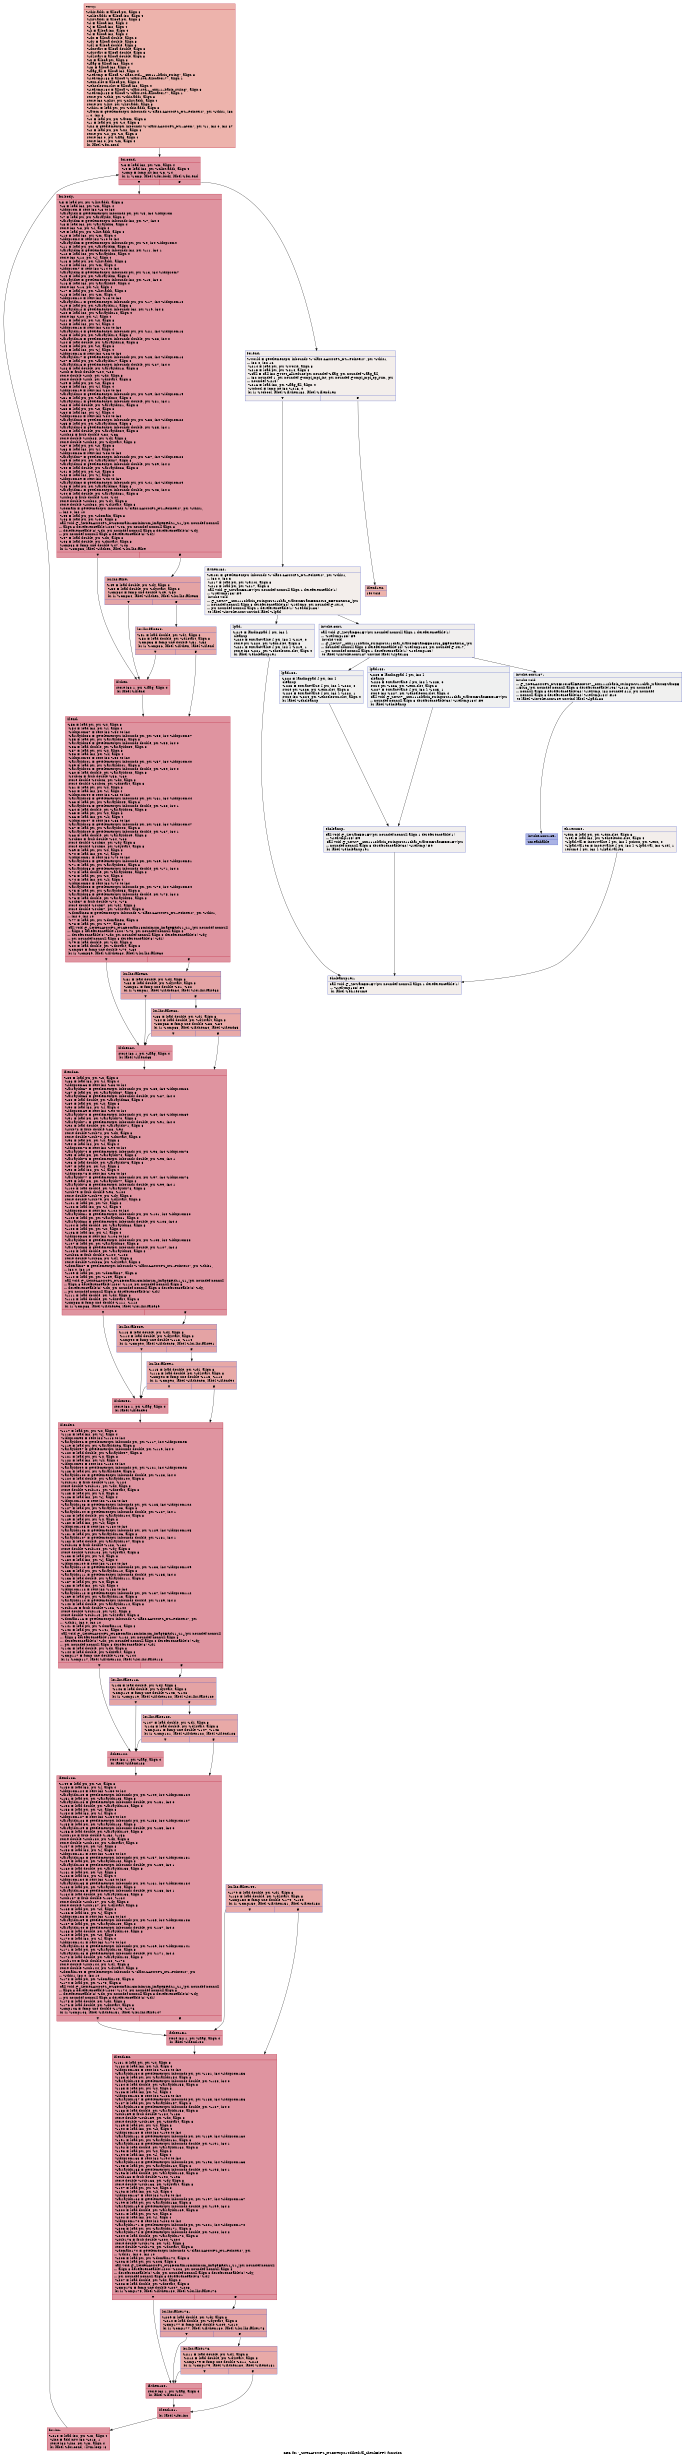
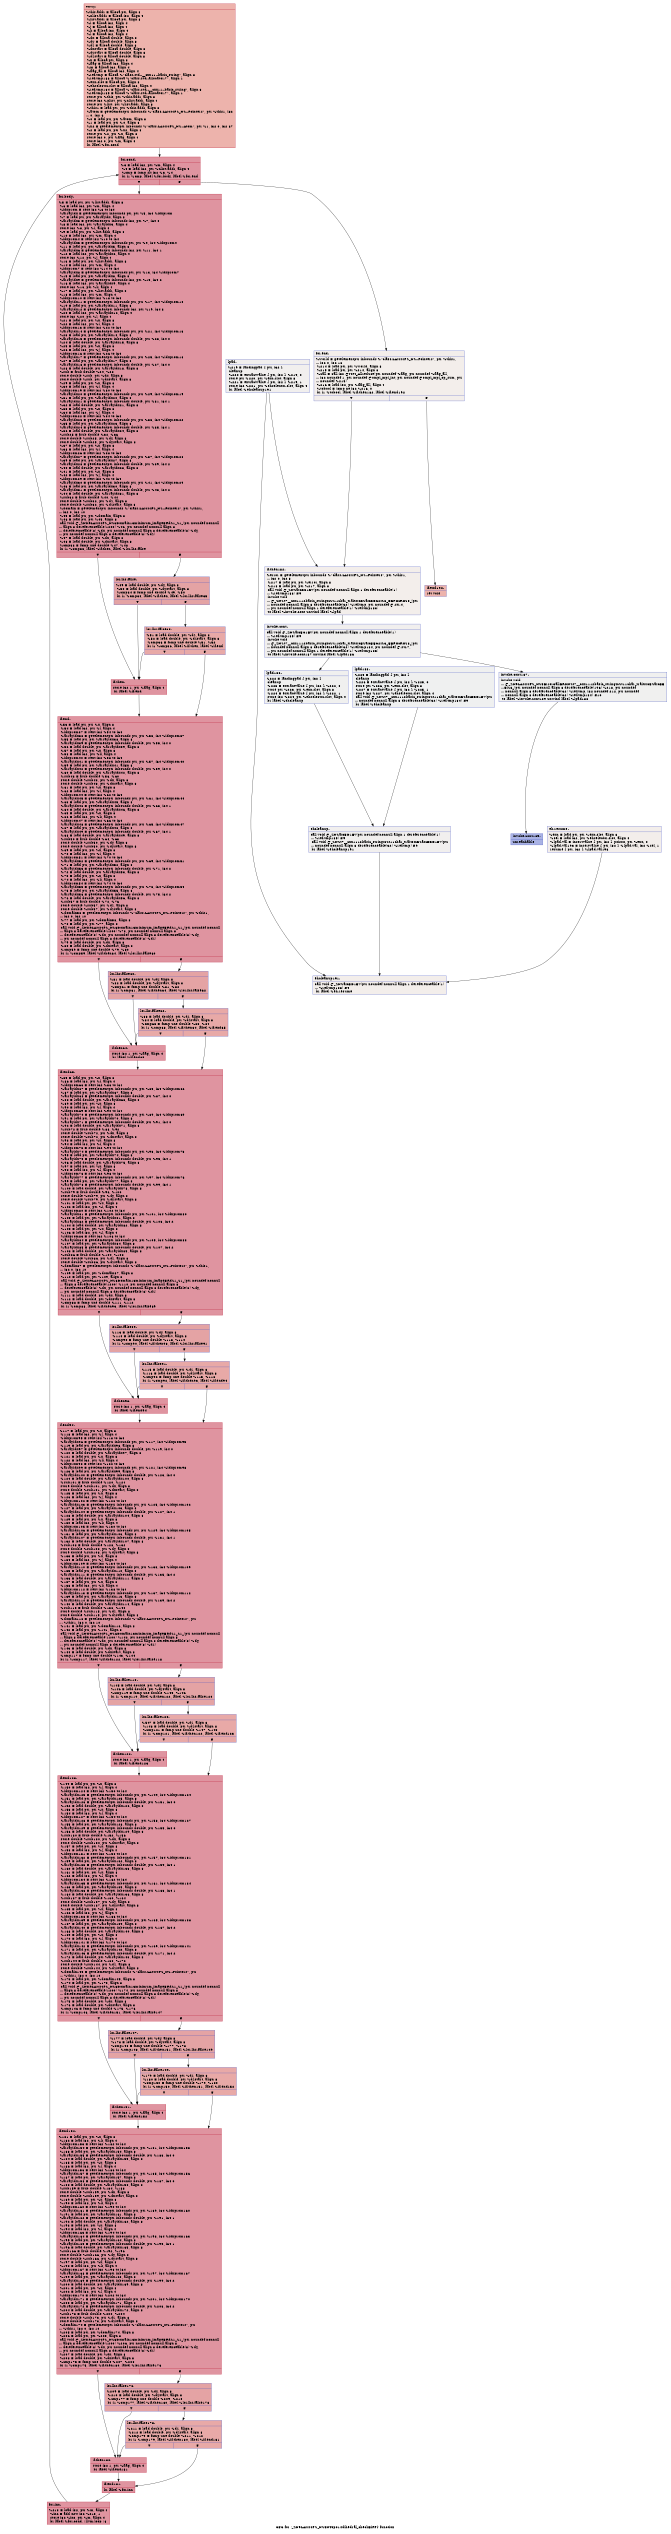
(277, 618) -> (284, 481)
(176, 1723) -> (175, 1723)
none -> (162, 2044)
